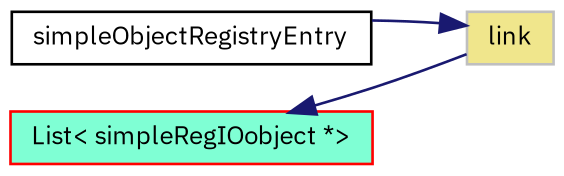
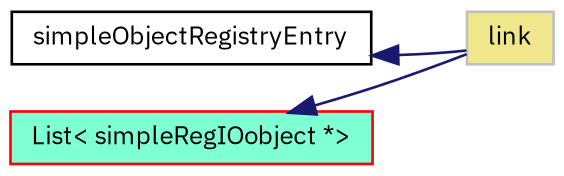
(406, 21) -> (421, 54)
